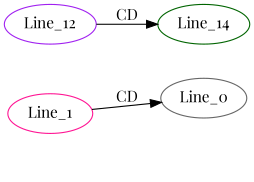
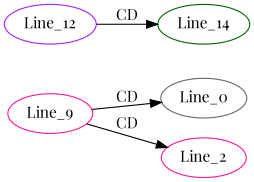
(50, 114) -> (50, 114)
none -> (204, 158)
